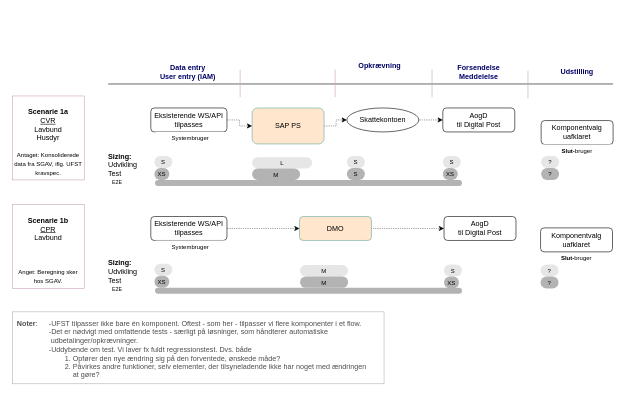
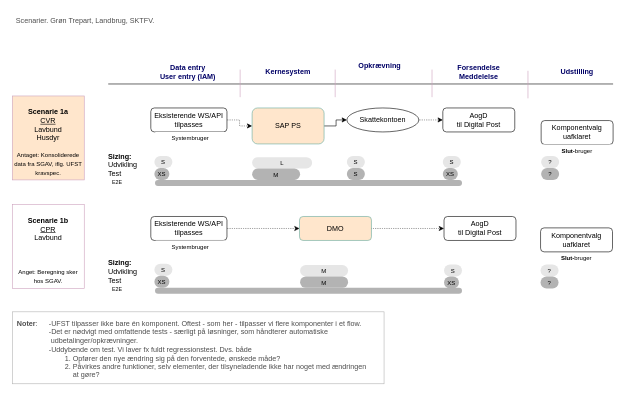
none -> (199, 24)
none -> (288, 72)
(335, 126) -> (335, 126)
(48, 138) -> (48, 138)
